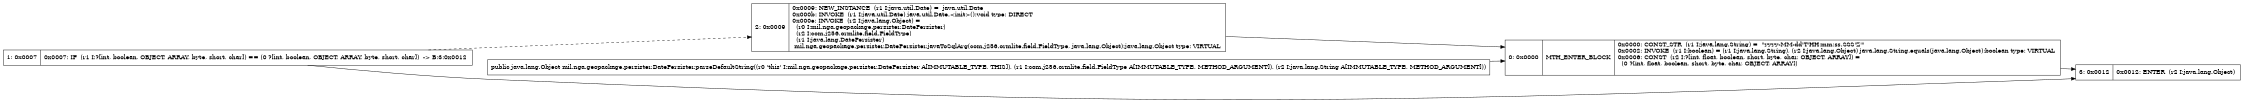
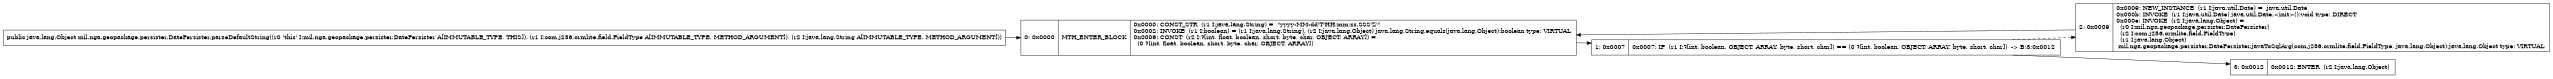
(838, 40) -> (2152, 40)
(2066, 69) -> (1582, 43)
